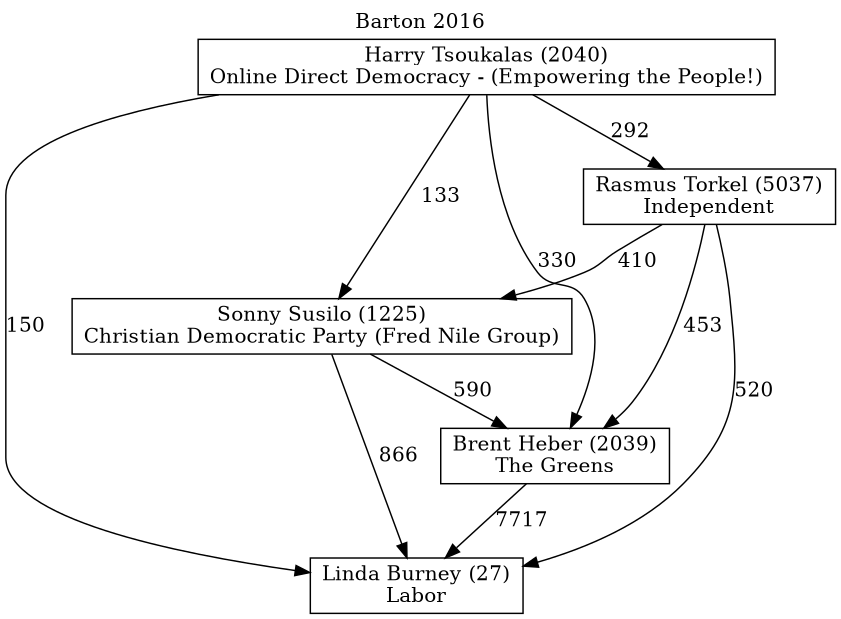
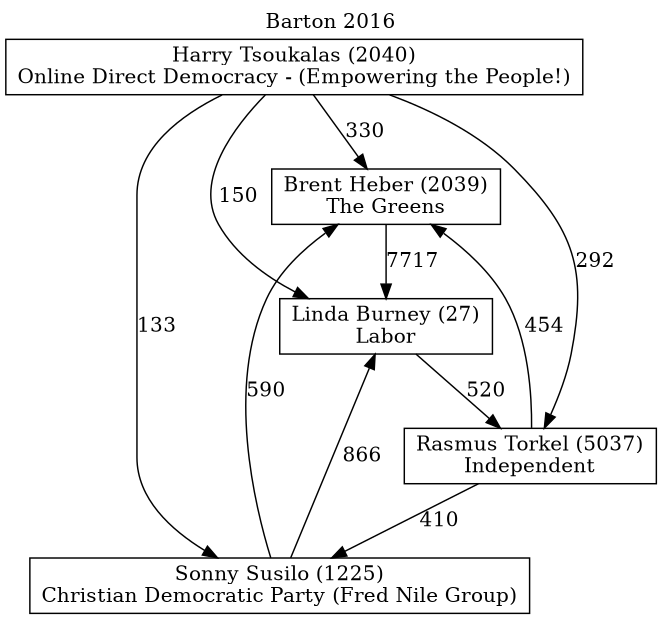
(704, 326) -> (545, 326)
(717, 441) -> (453, 386)
